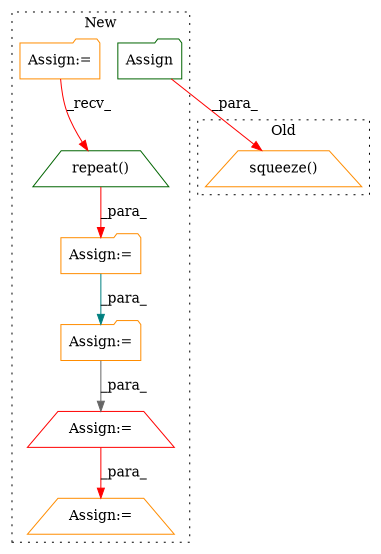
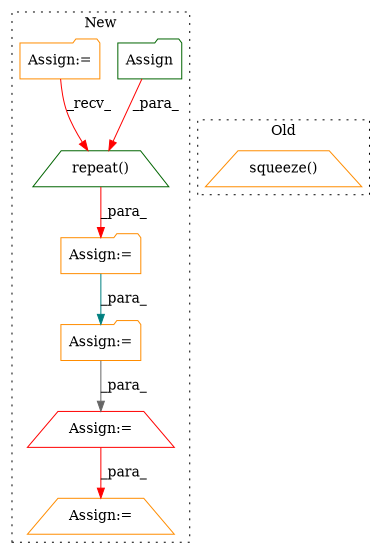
(212, 111) -> (128, 110)
